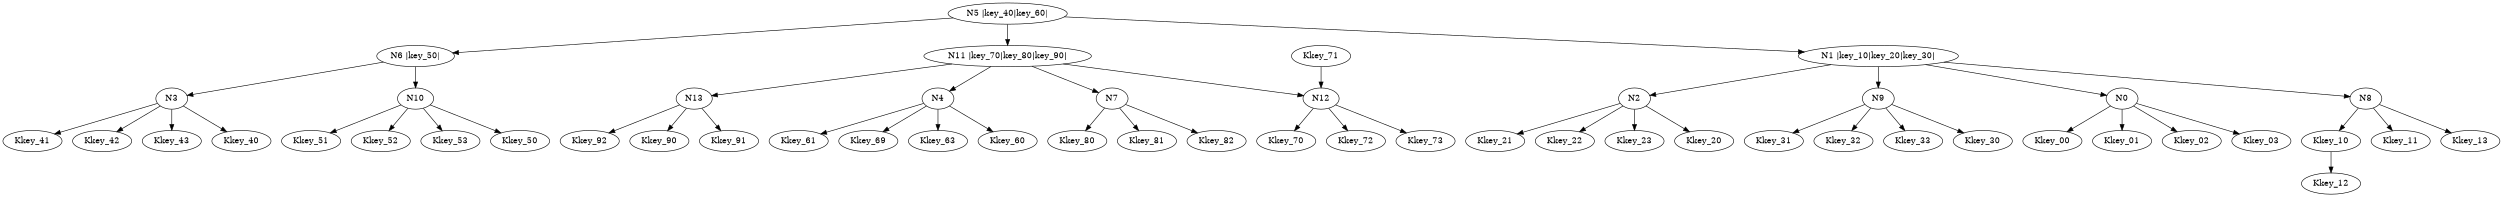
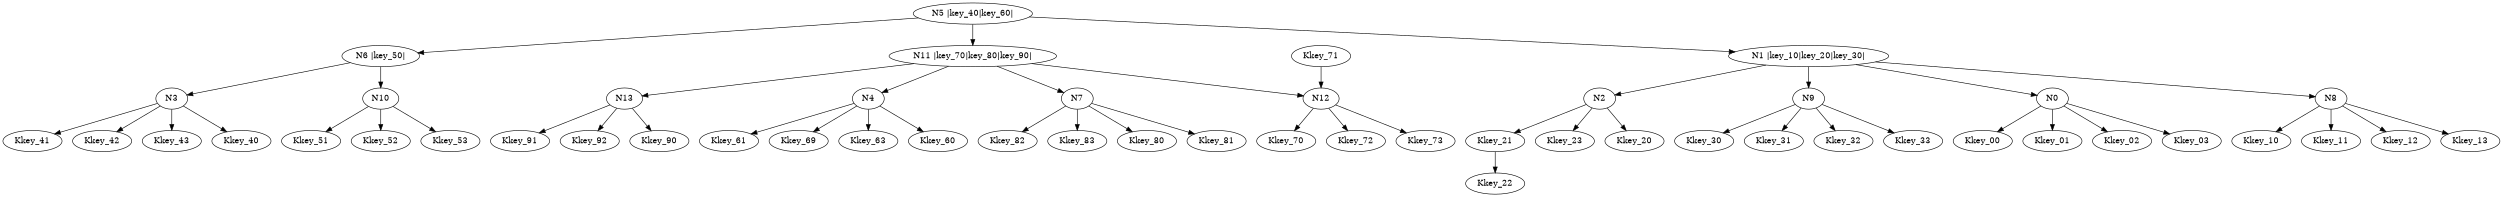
(1604, 117) -> (1495, 159)
(520, 141) -> none
none -> (1077, 141)
(2331, 159) -> (2362, 117)
